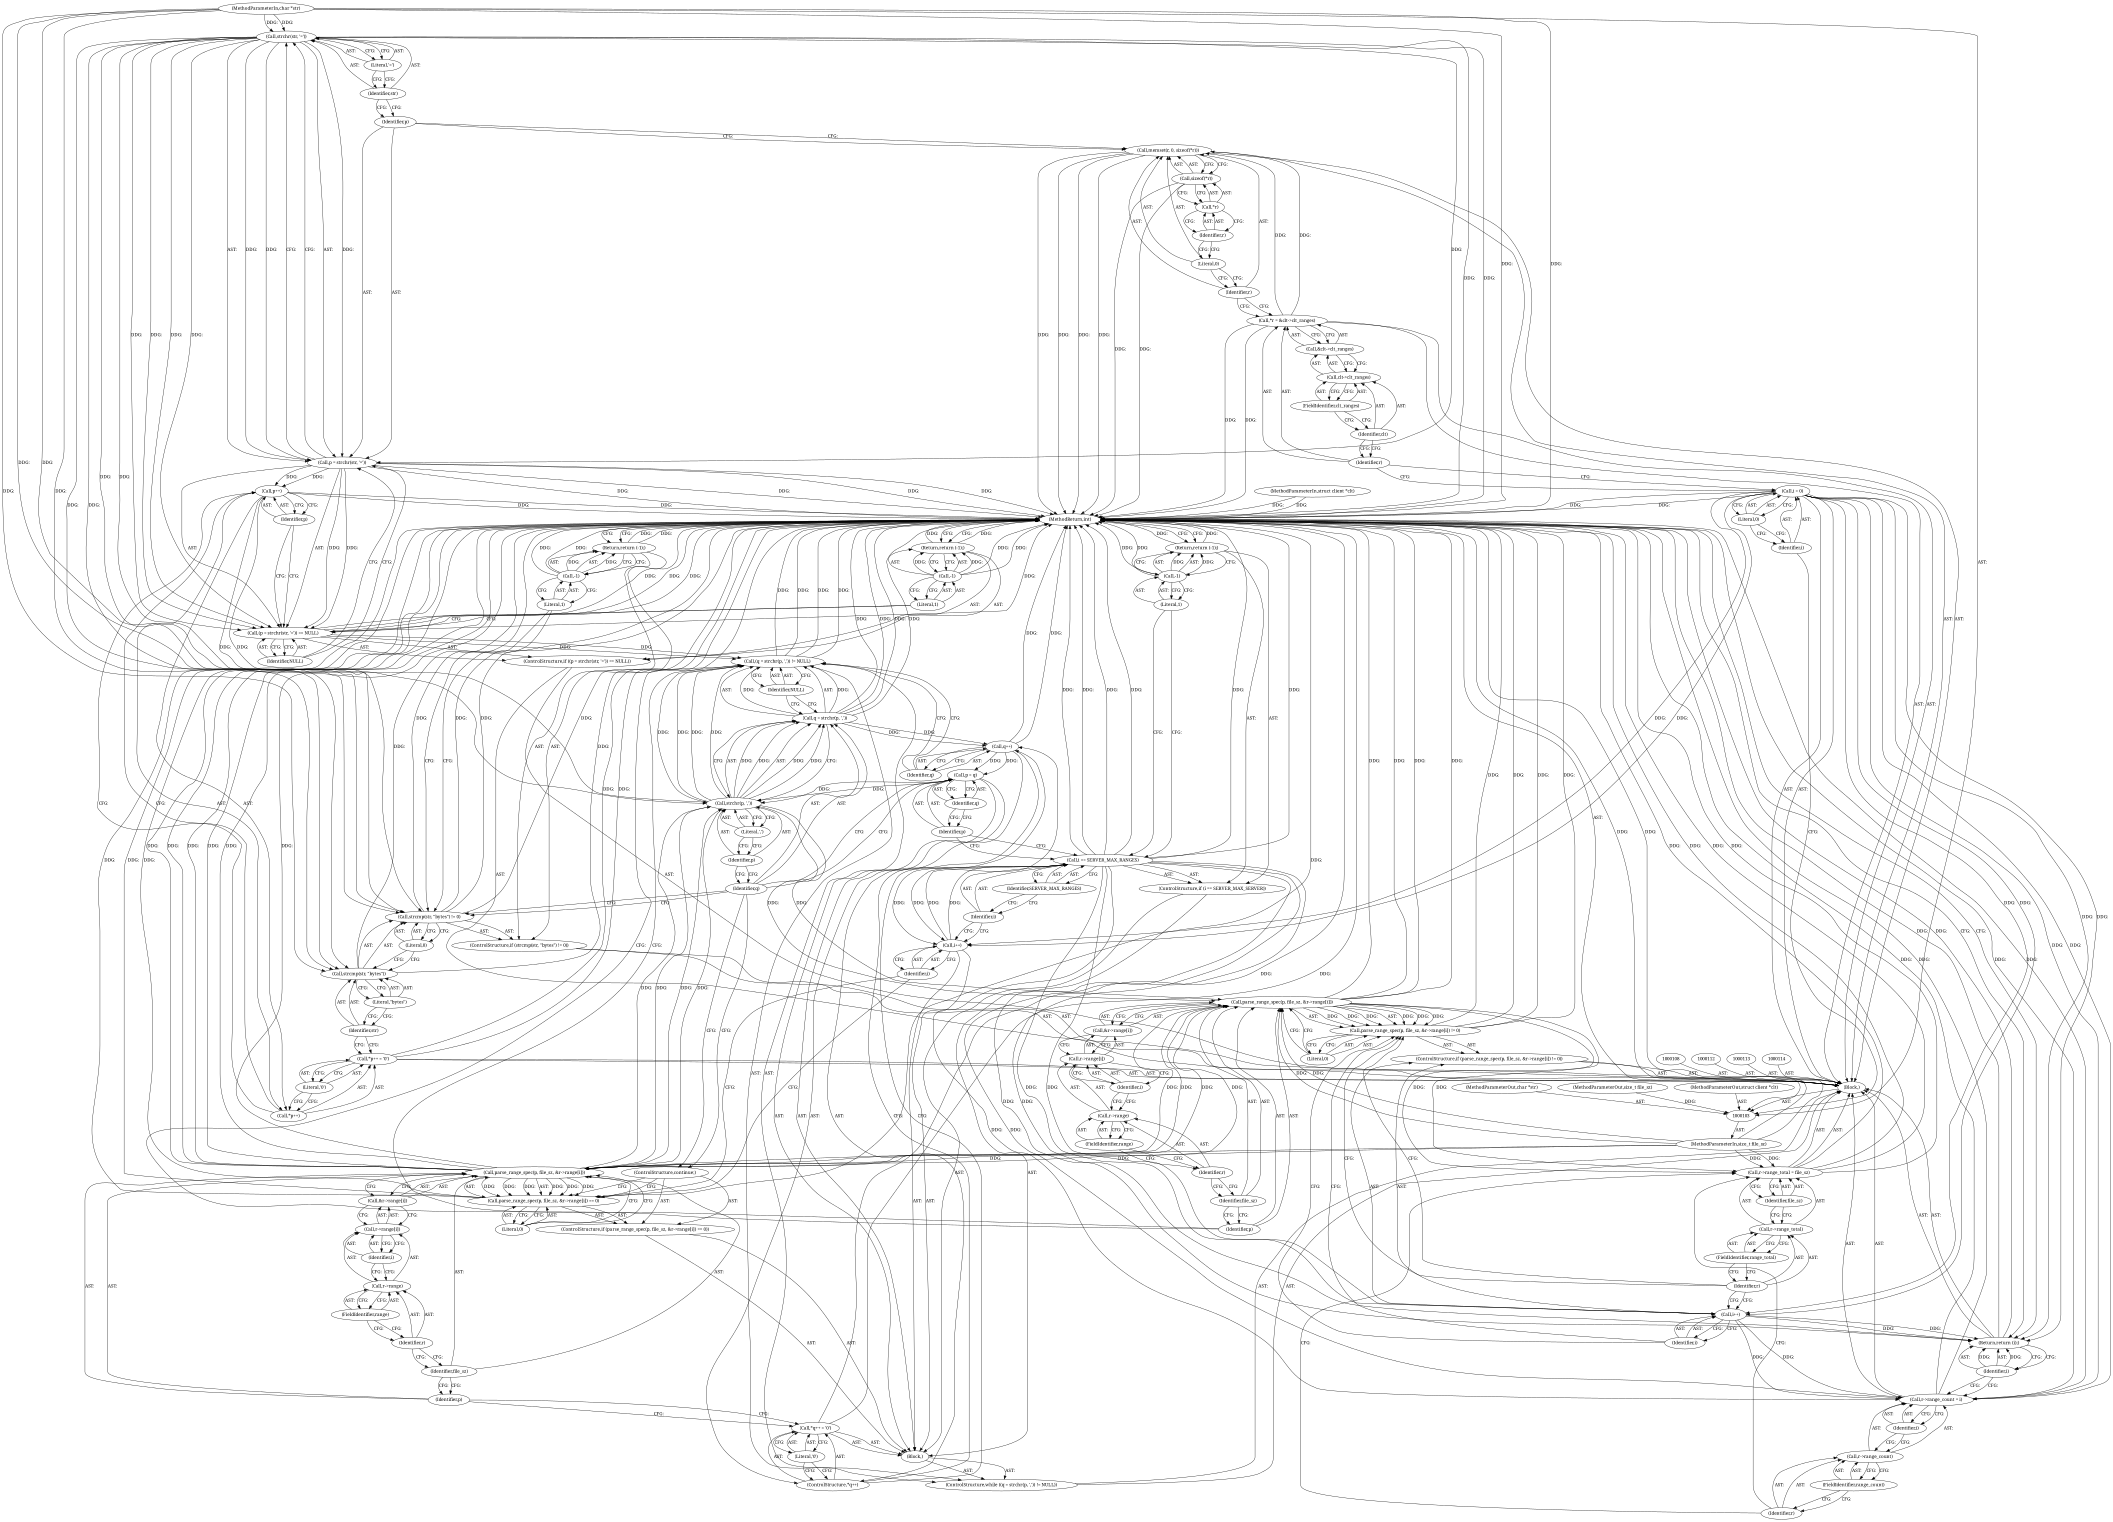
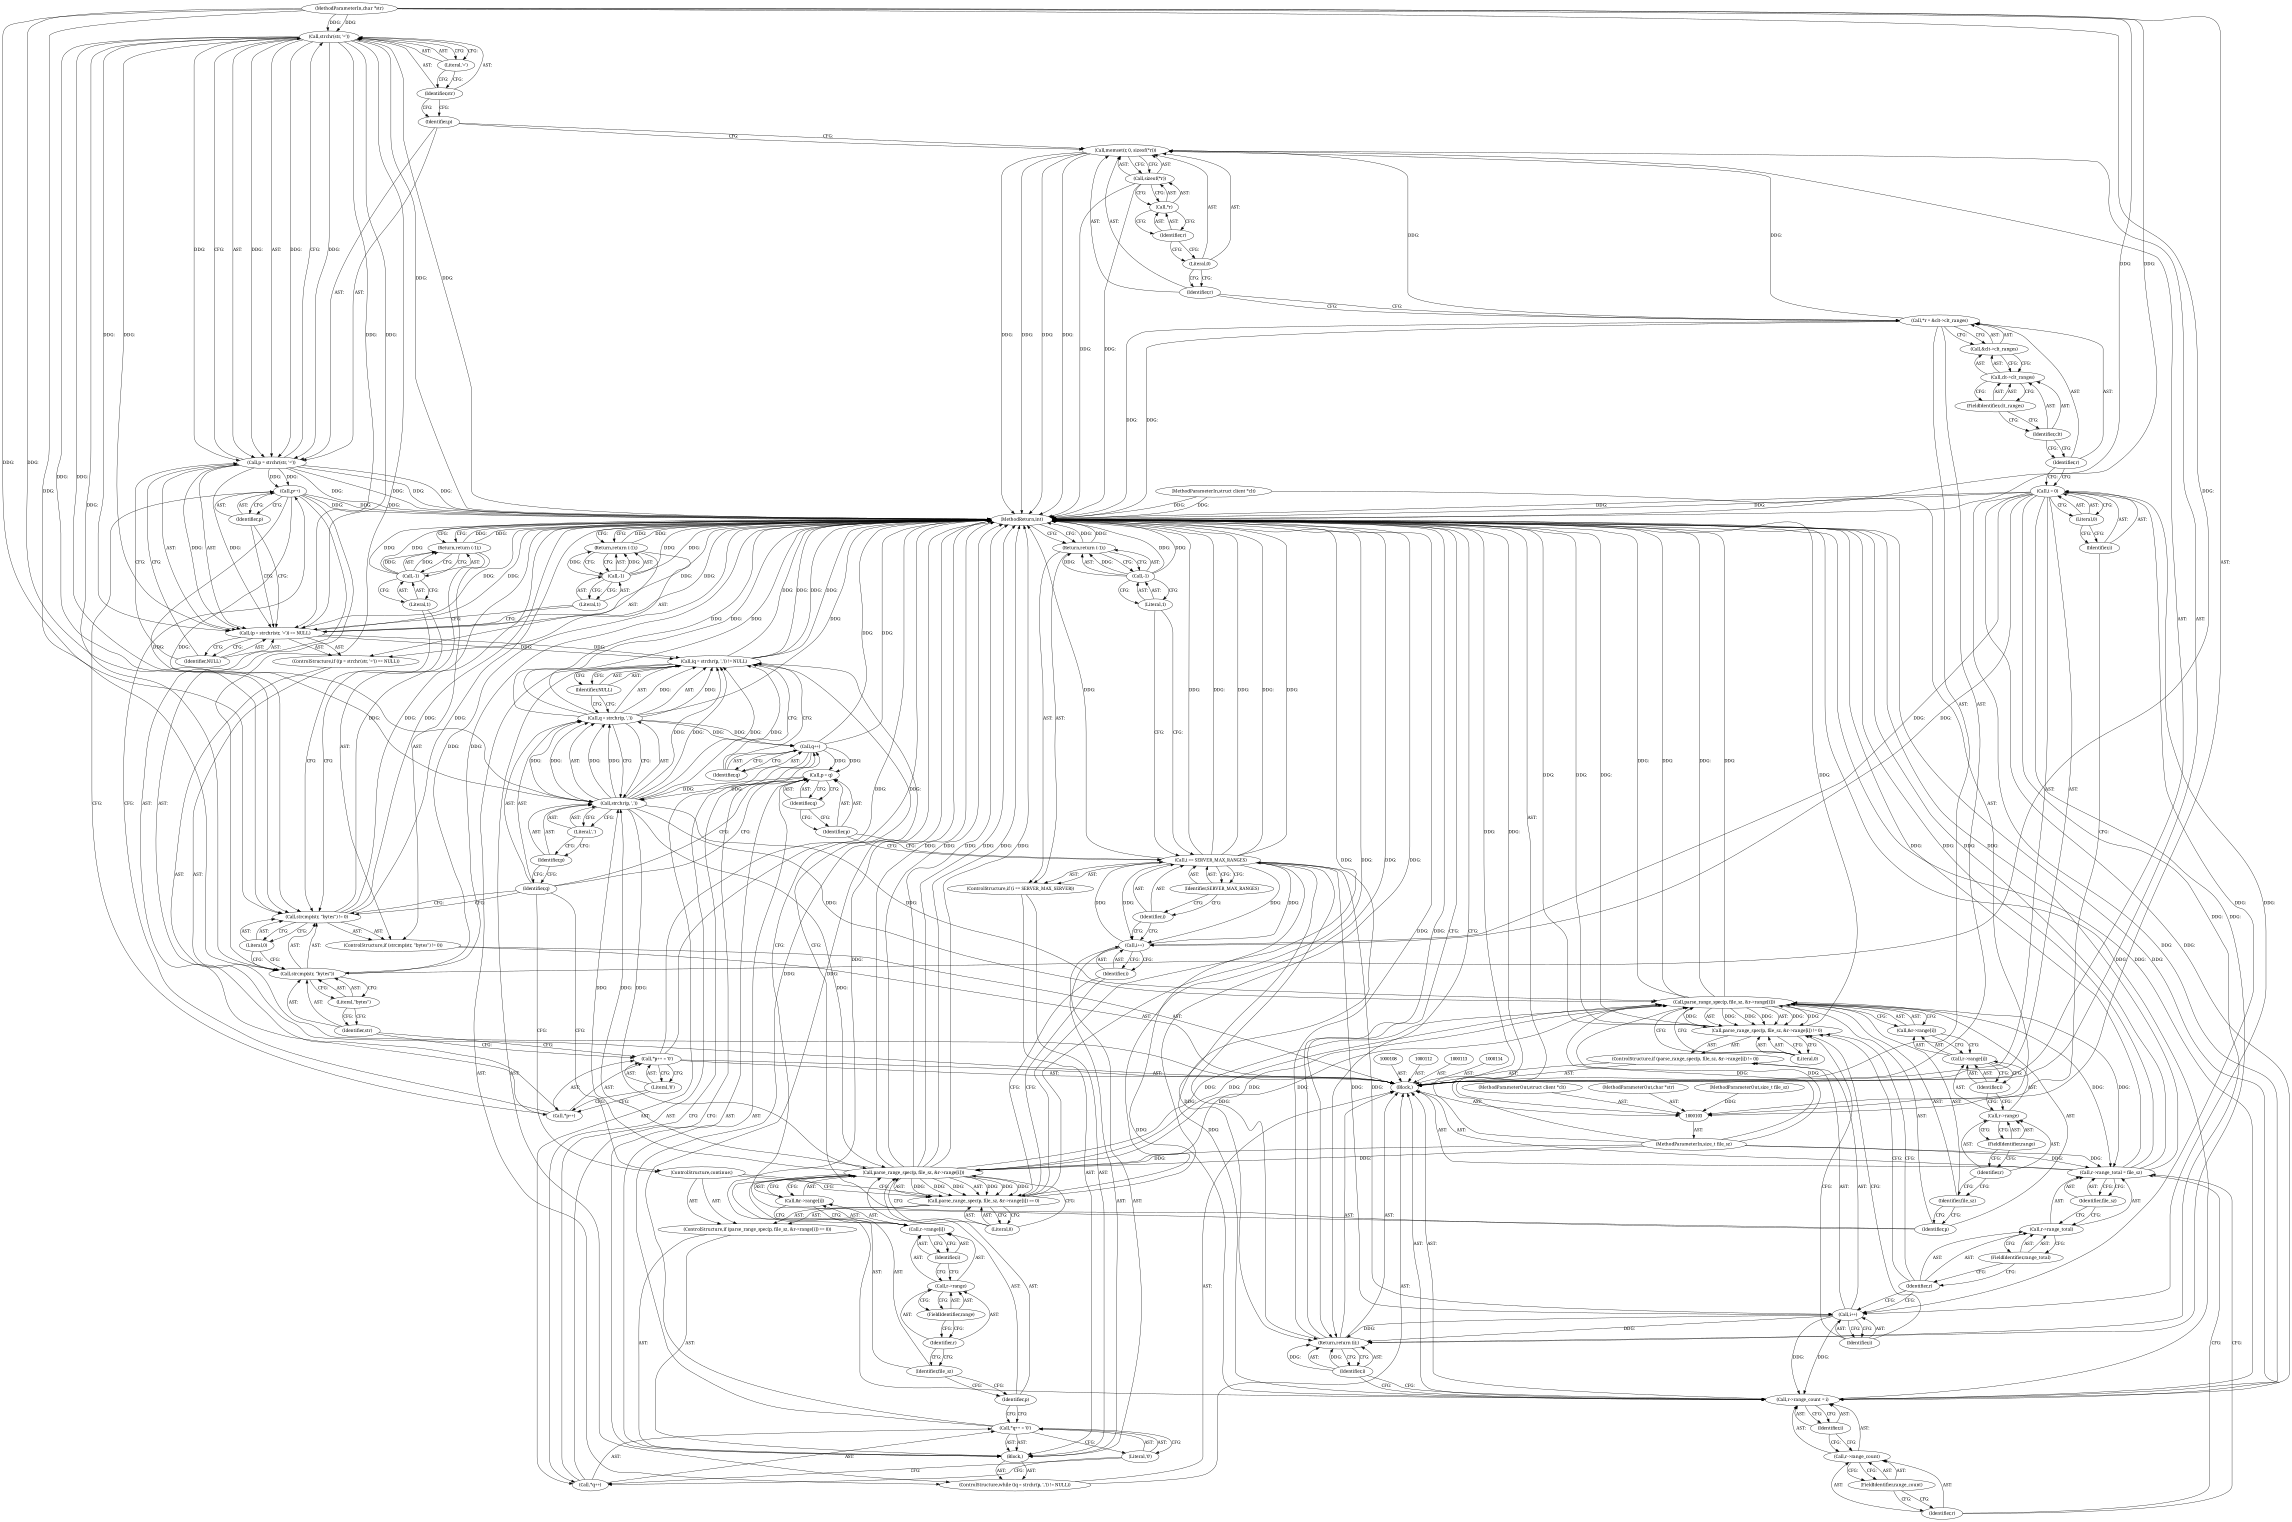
none -> (1932, 635)
(833, 1485) -> (590, 1485)
